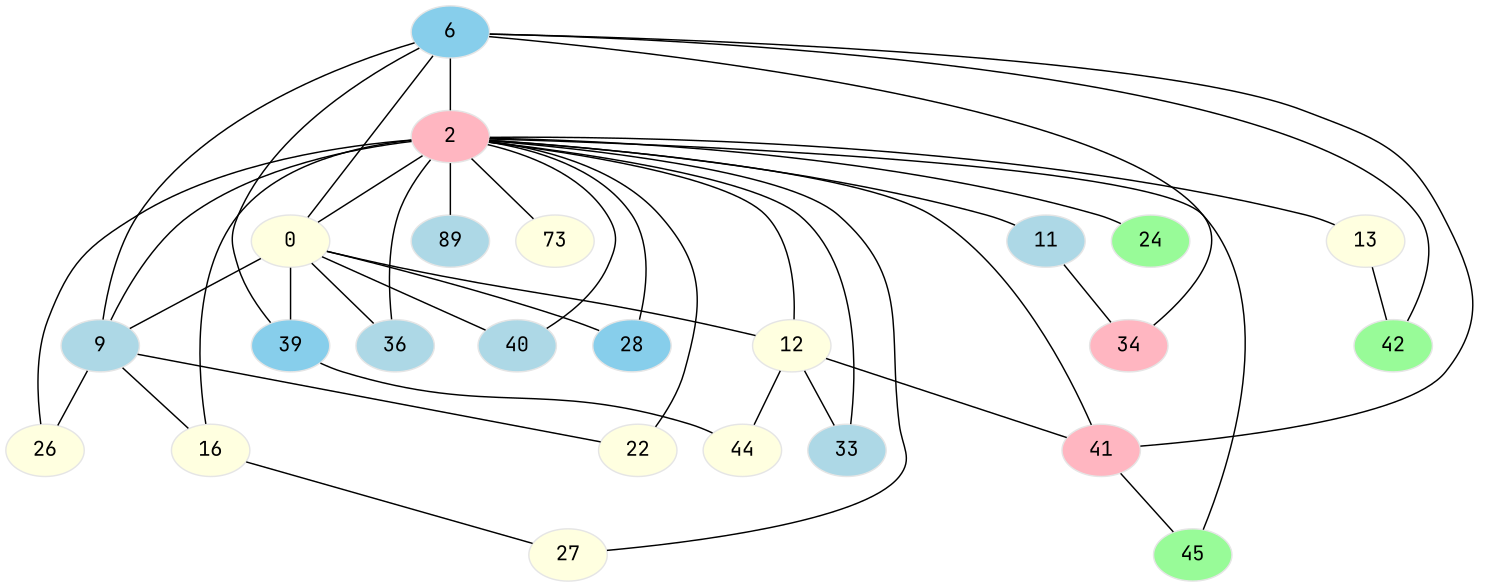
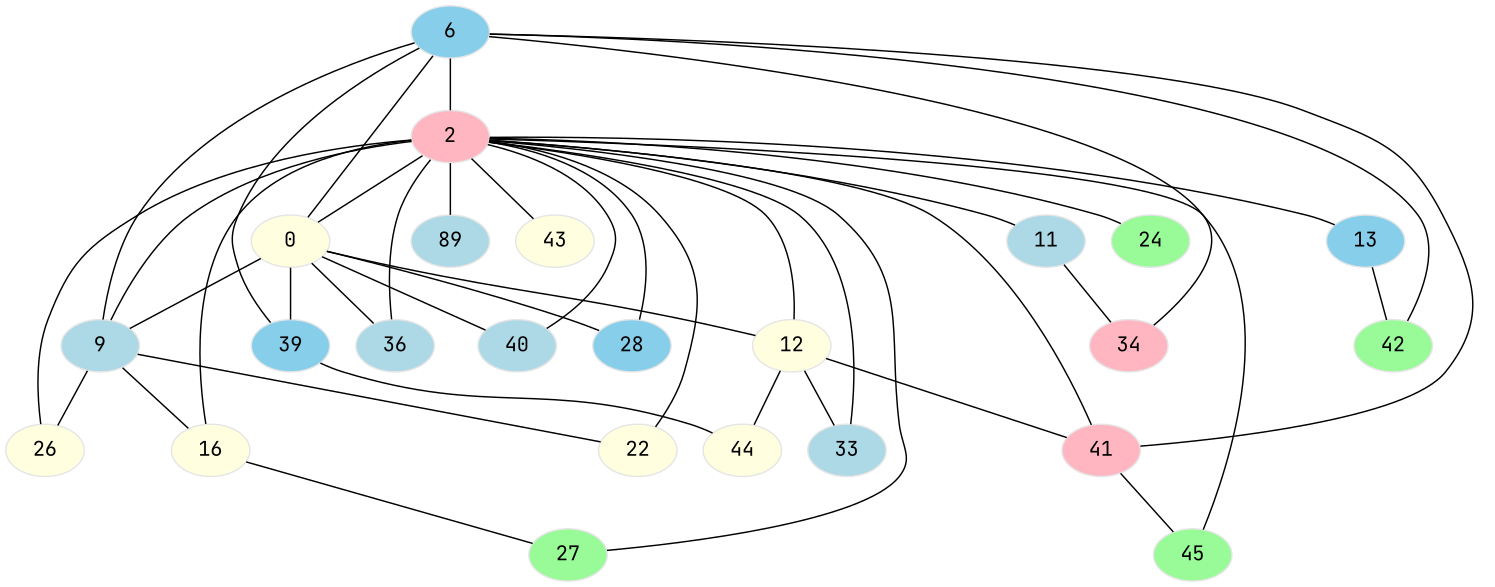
(555, 241) -> (555, 241)
(1366, 241) -> (1366, 241)
(568, 555) -> (568, 555)
